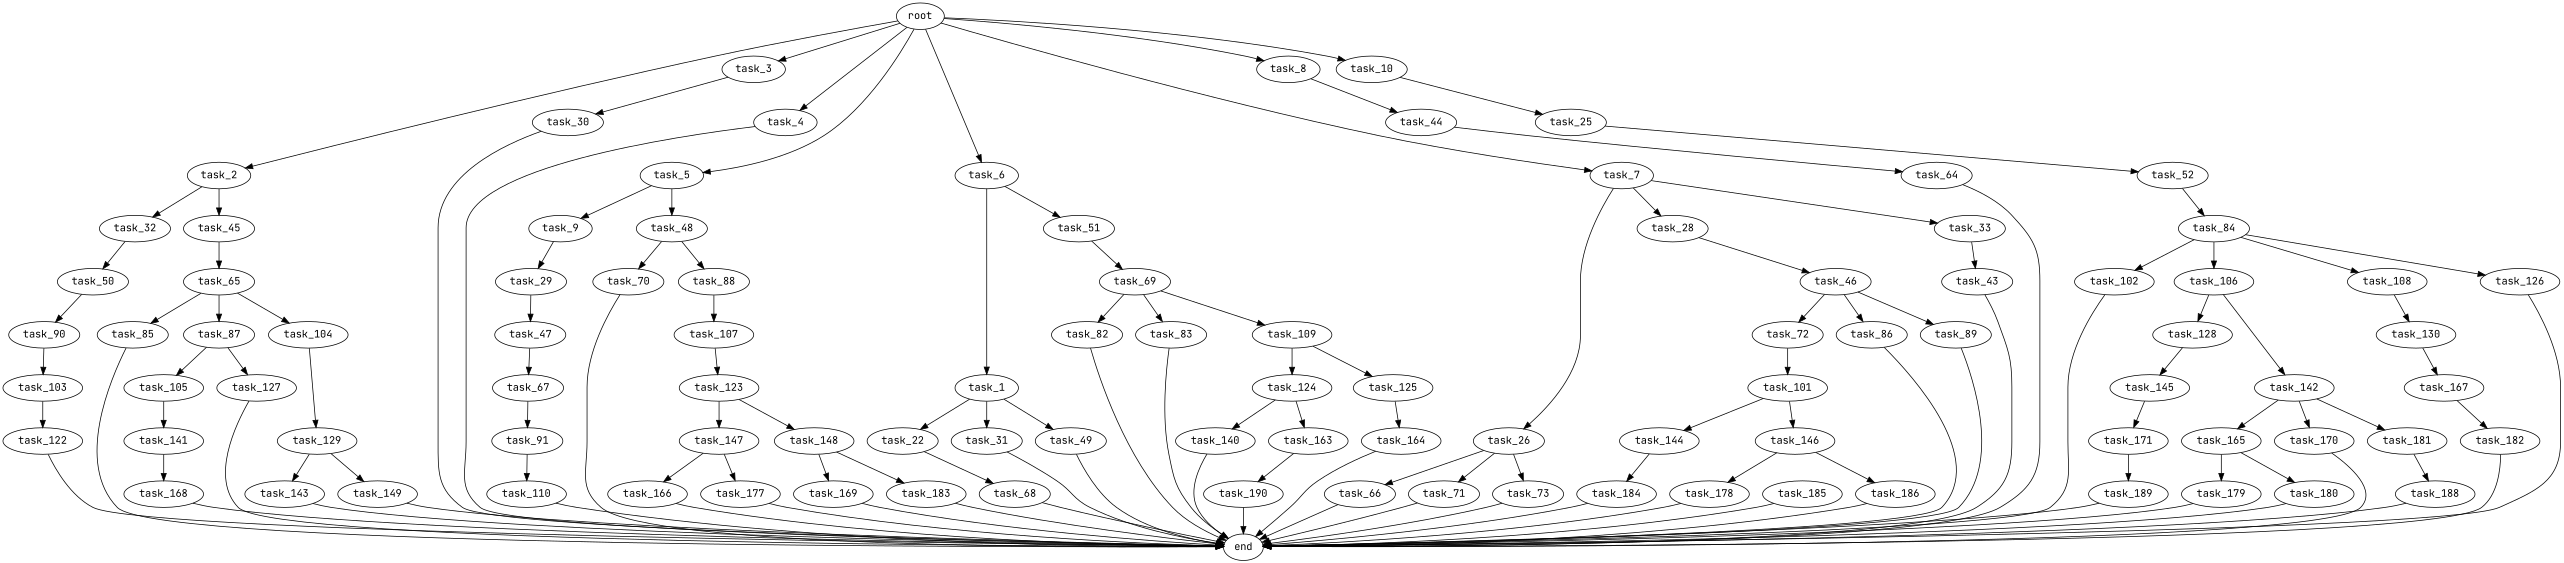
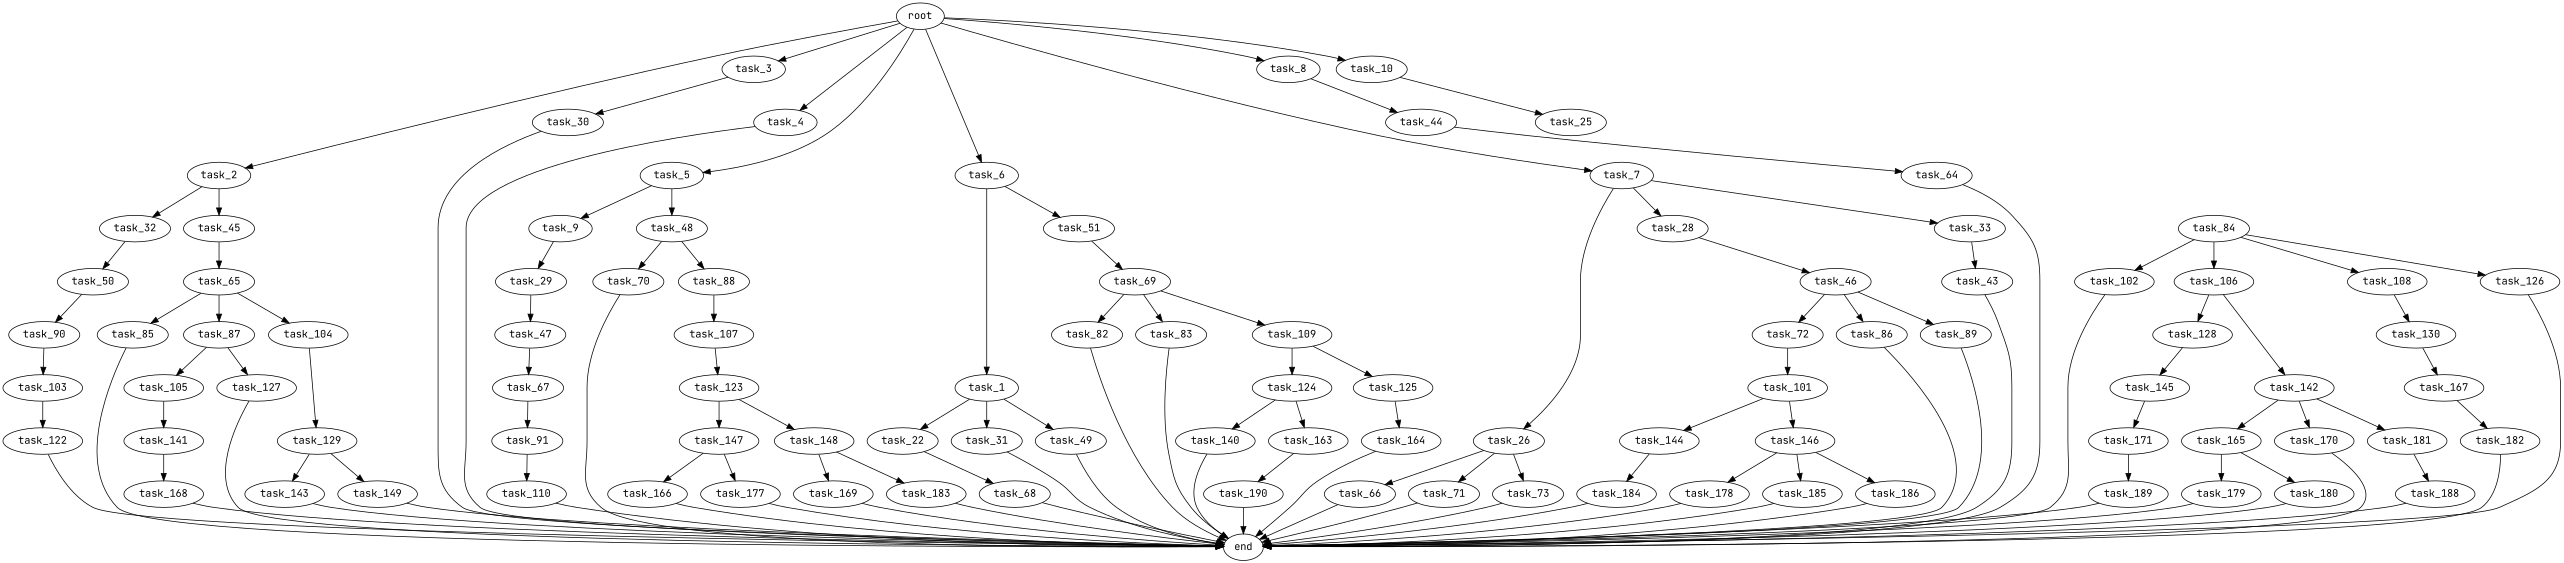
(2173, 176) -> none
none -> (1798, 464)
